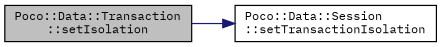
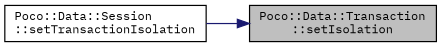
(207, 24) -> (222, 24)
